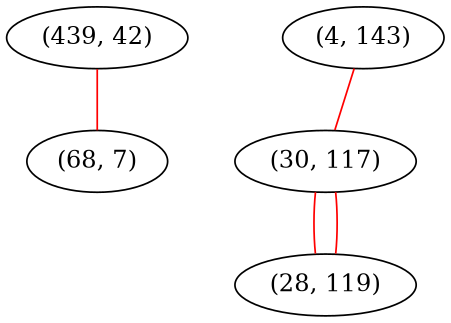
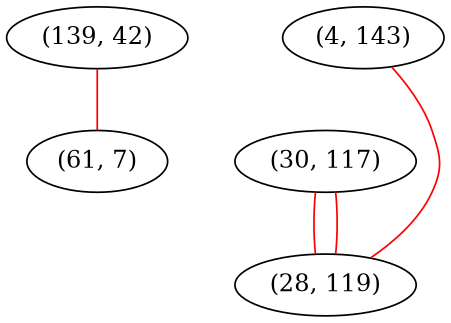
(97, 38) -> (97, 38)
(345, 99) -> (439, 169)
(97, 161) -> (97, 161)
